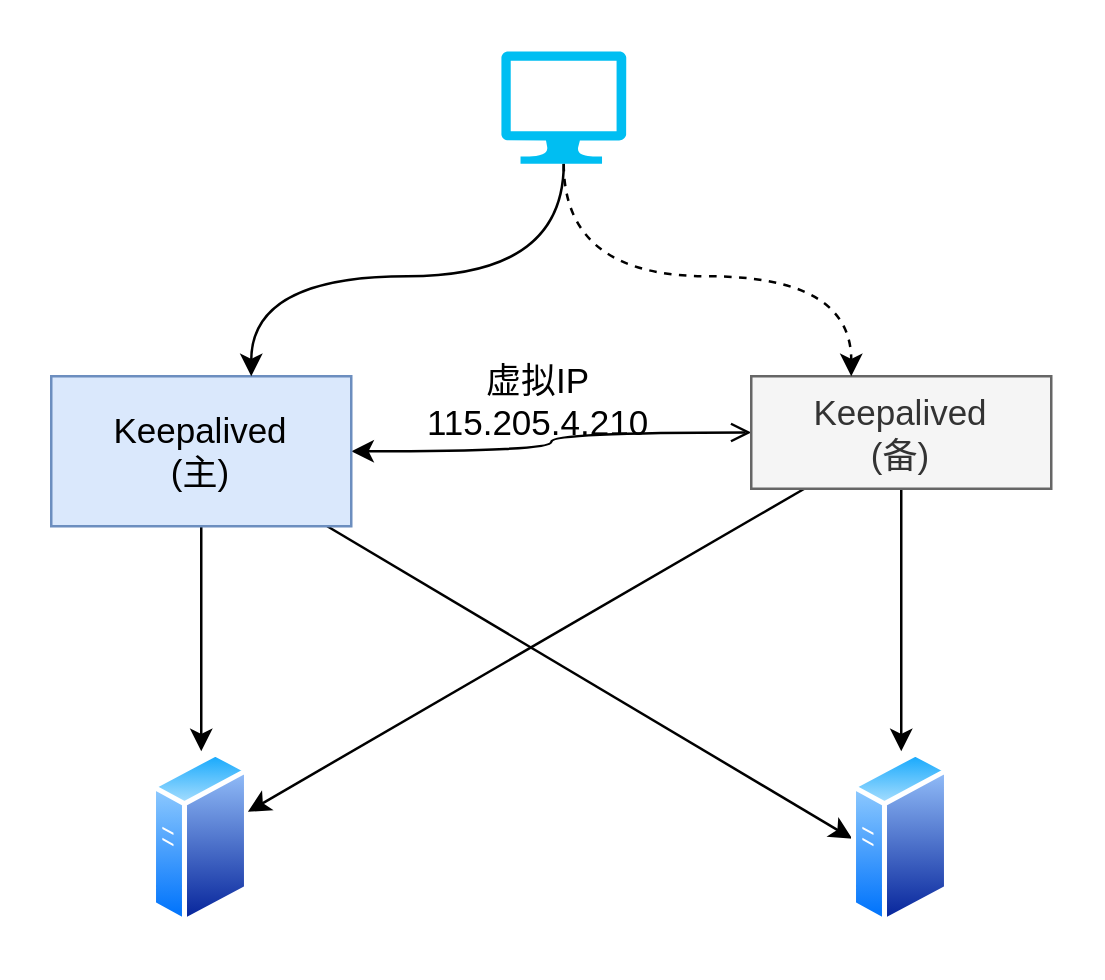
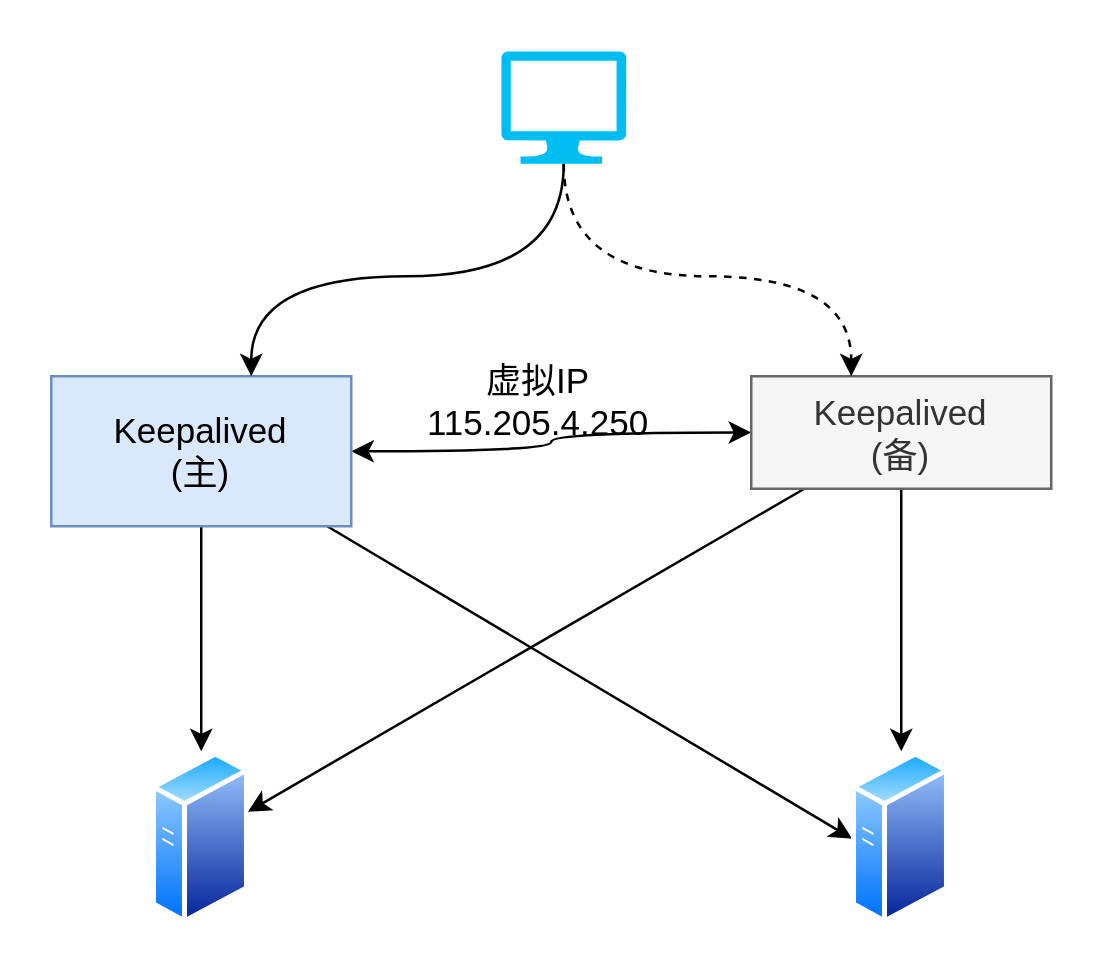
(539, 401) -> (539, 401)
(736, 433) -> (732, 433)
